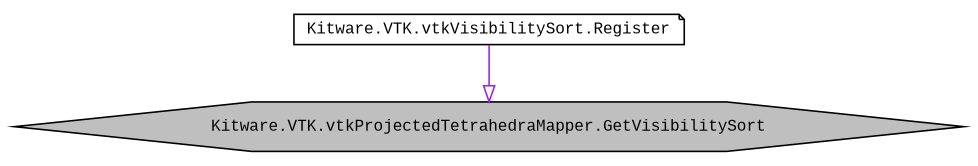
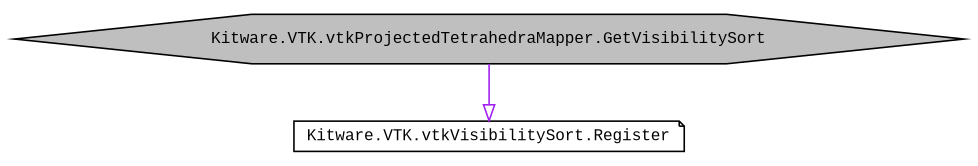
(489, 65) -> (489, 84)
